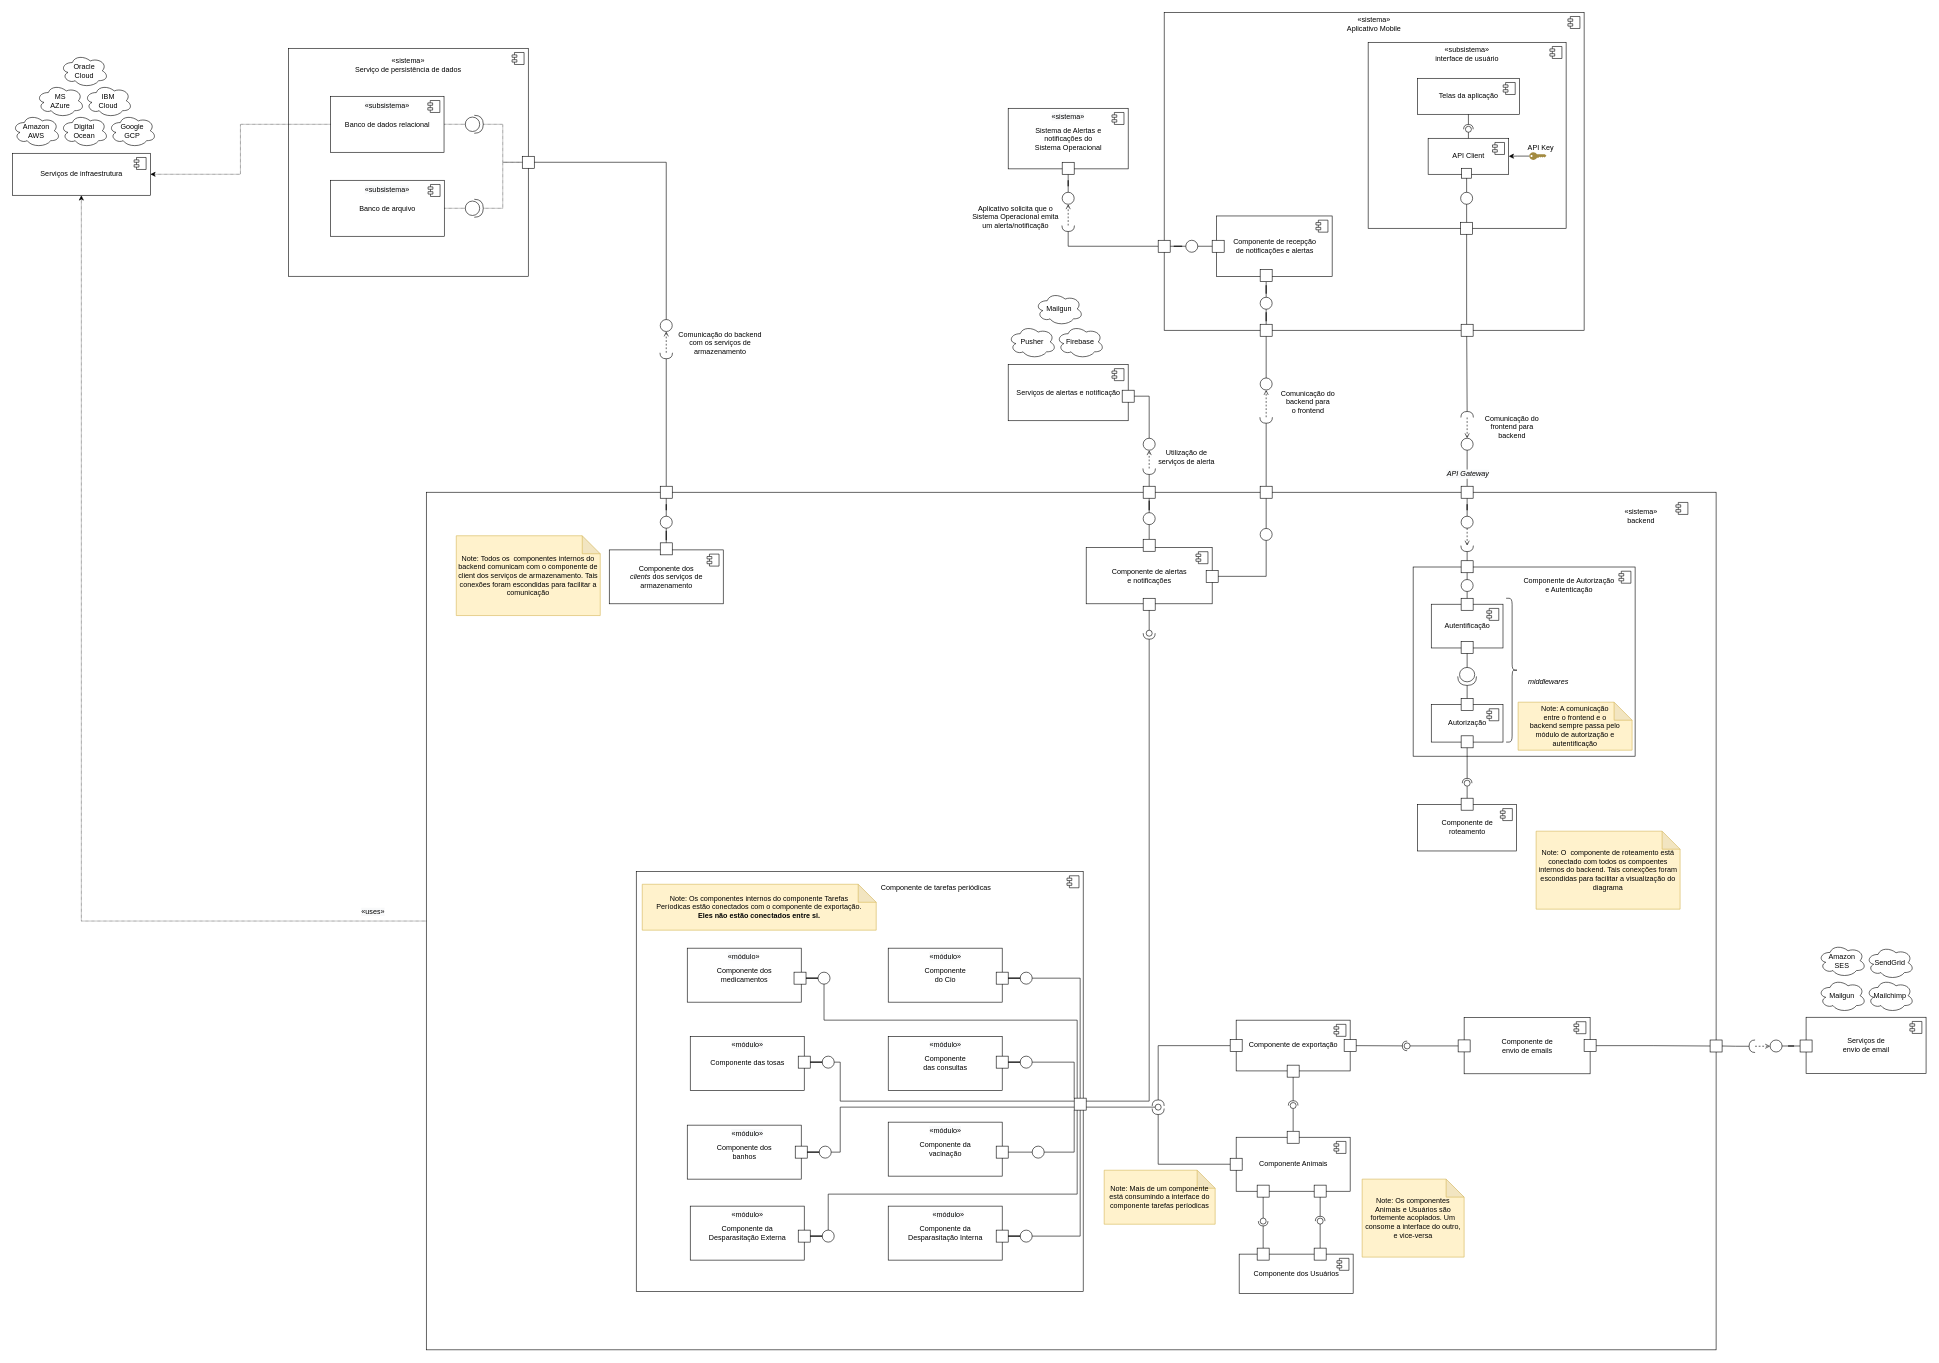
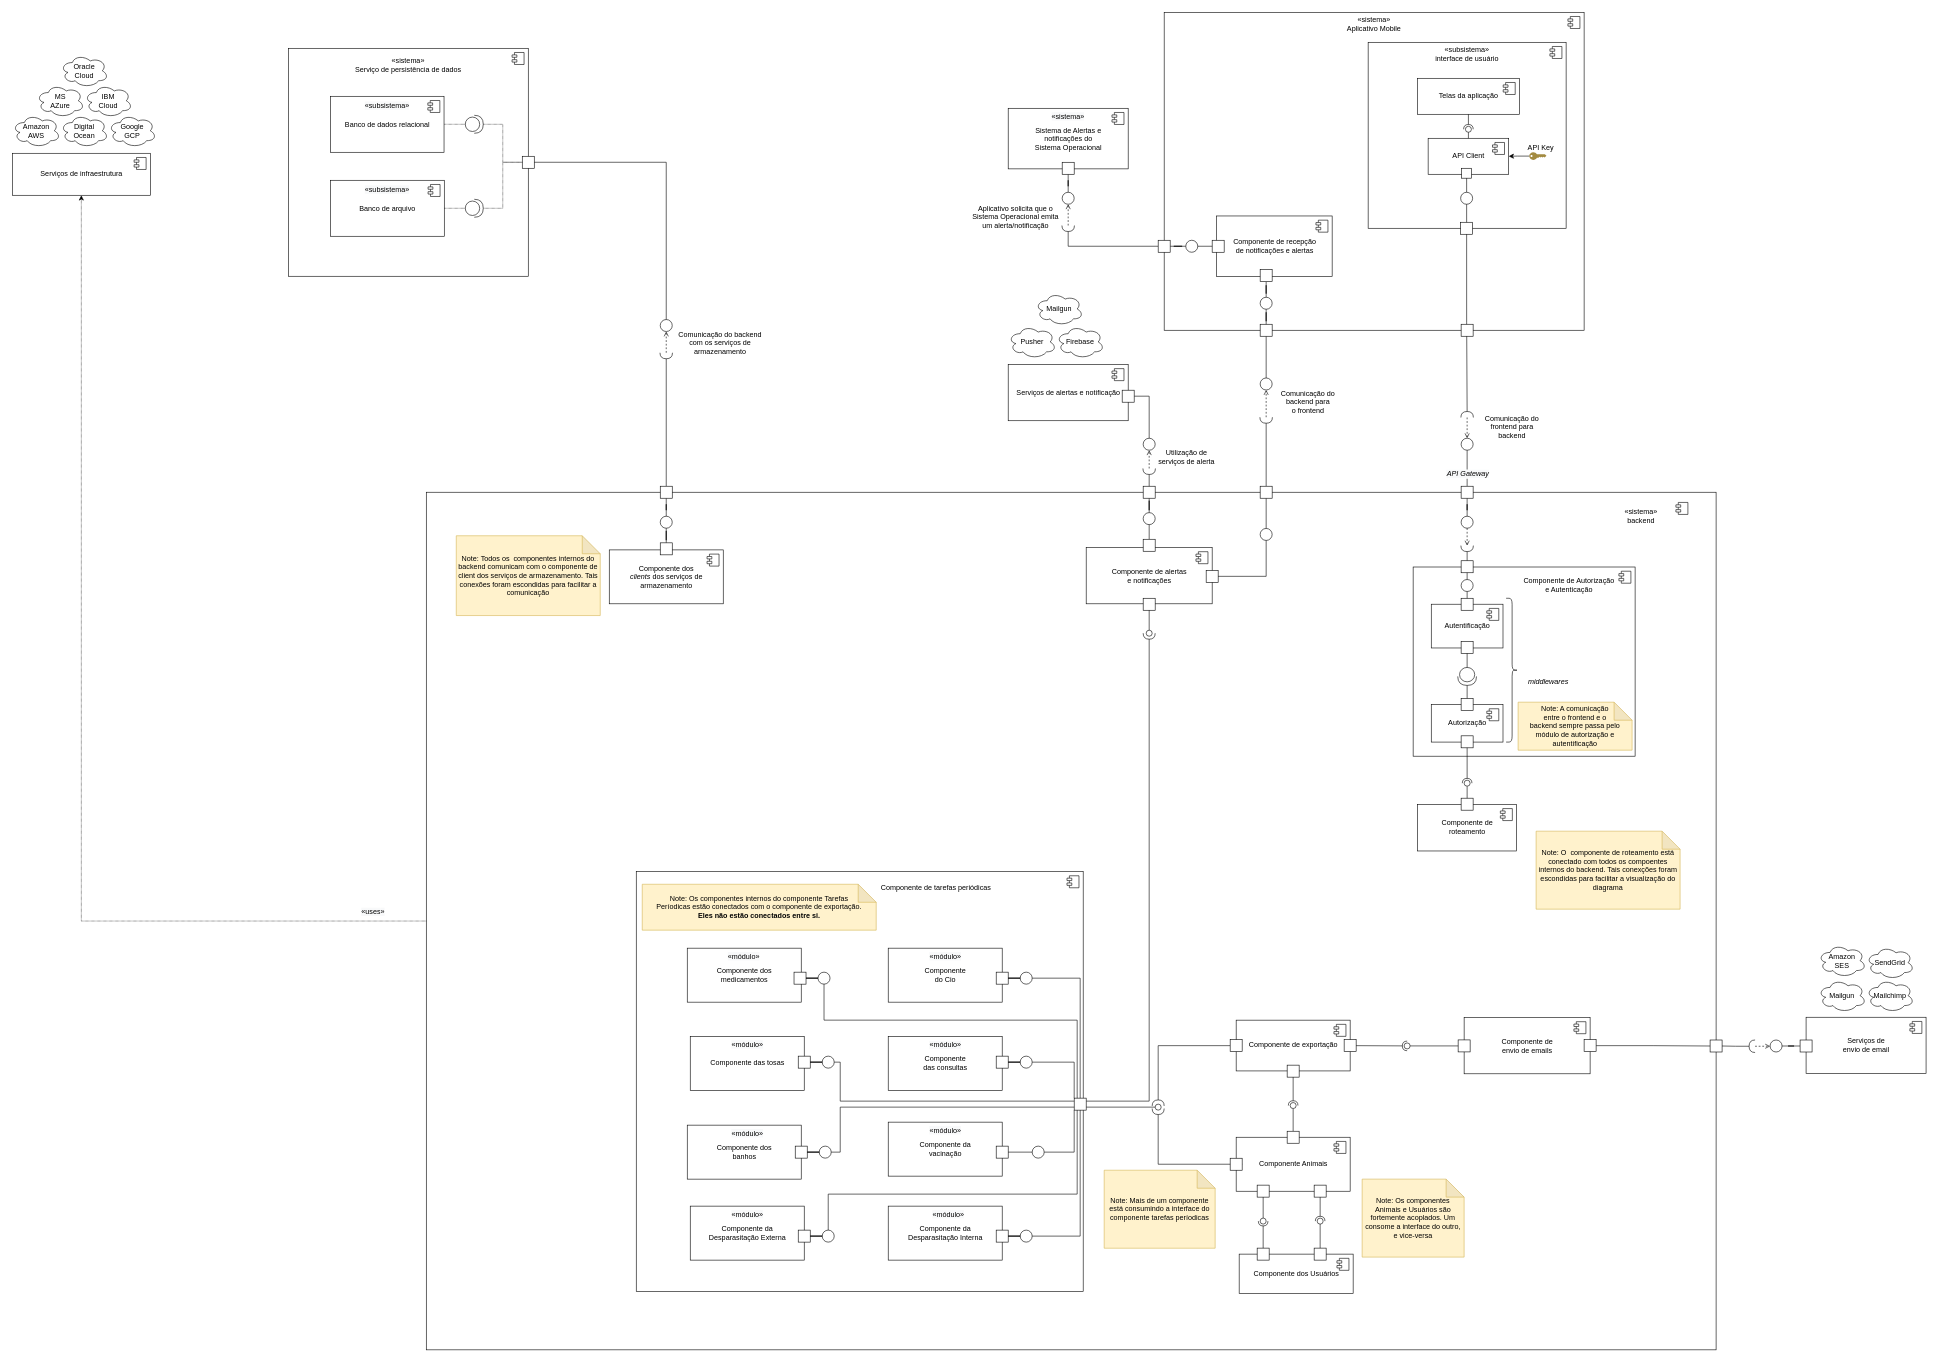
(155, 174) -> none
(1160, 1197) -> (1160, 1209)
